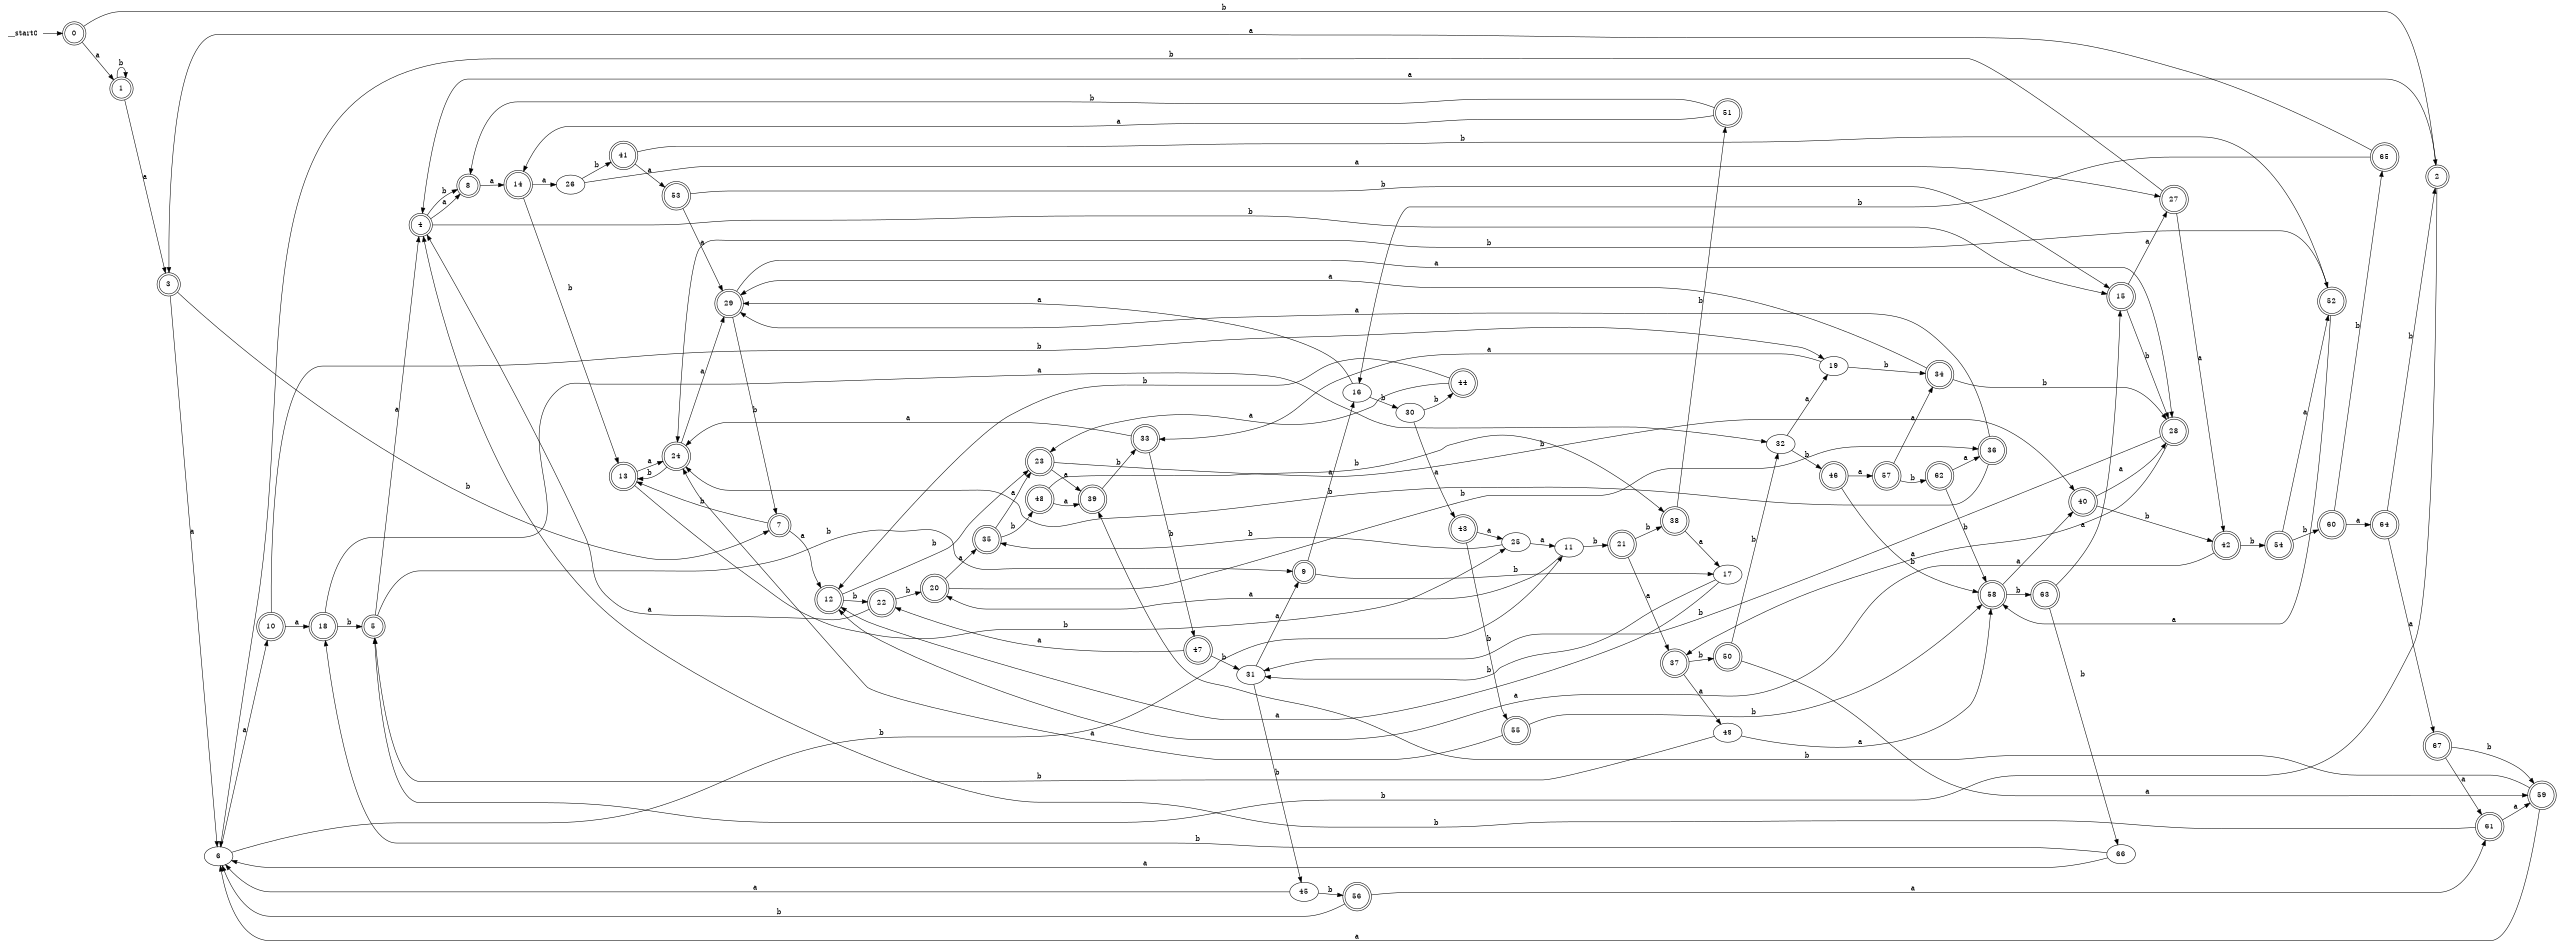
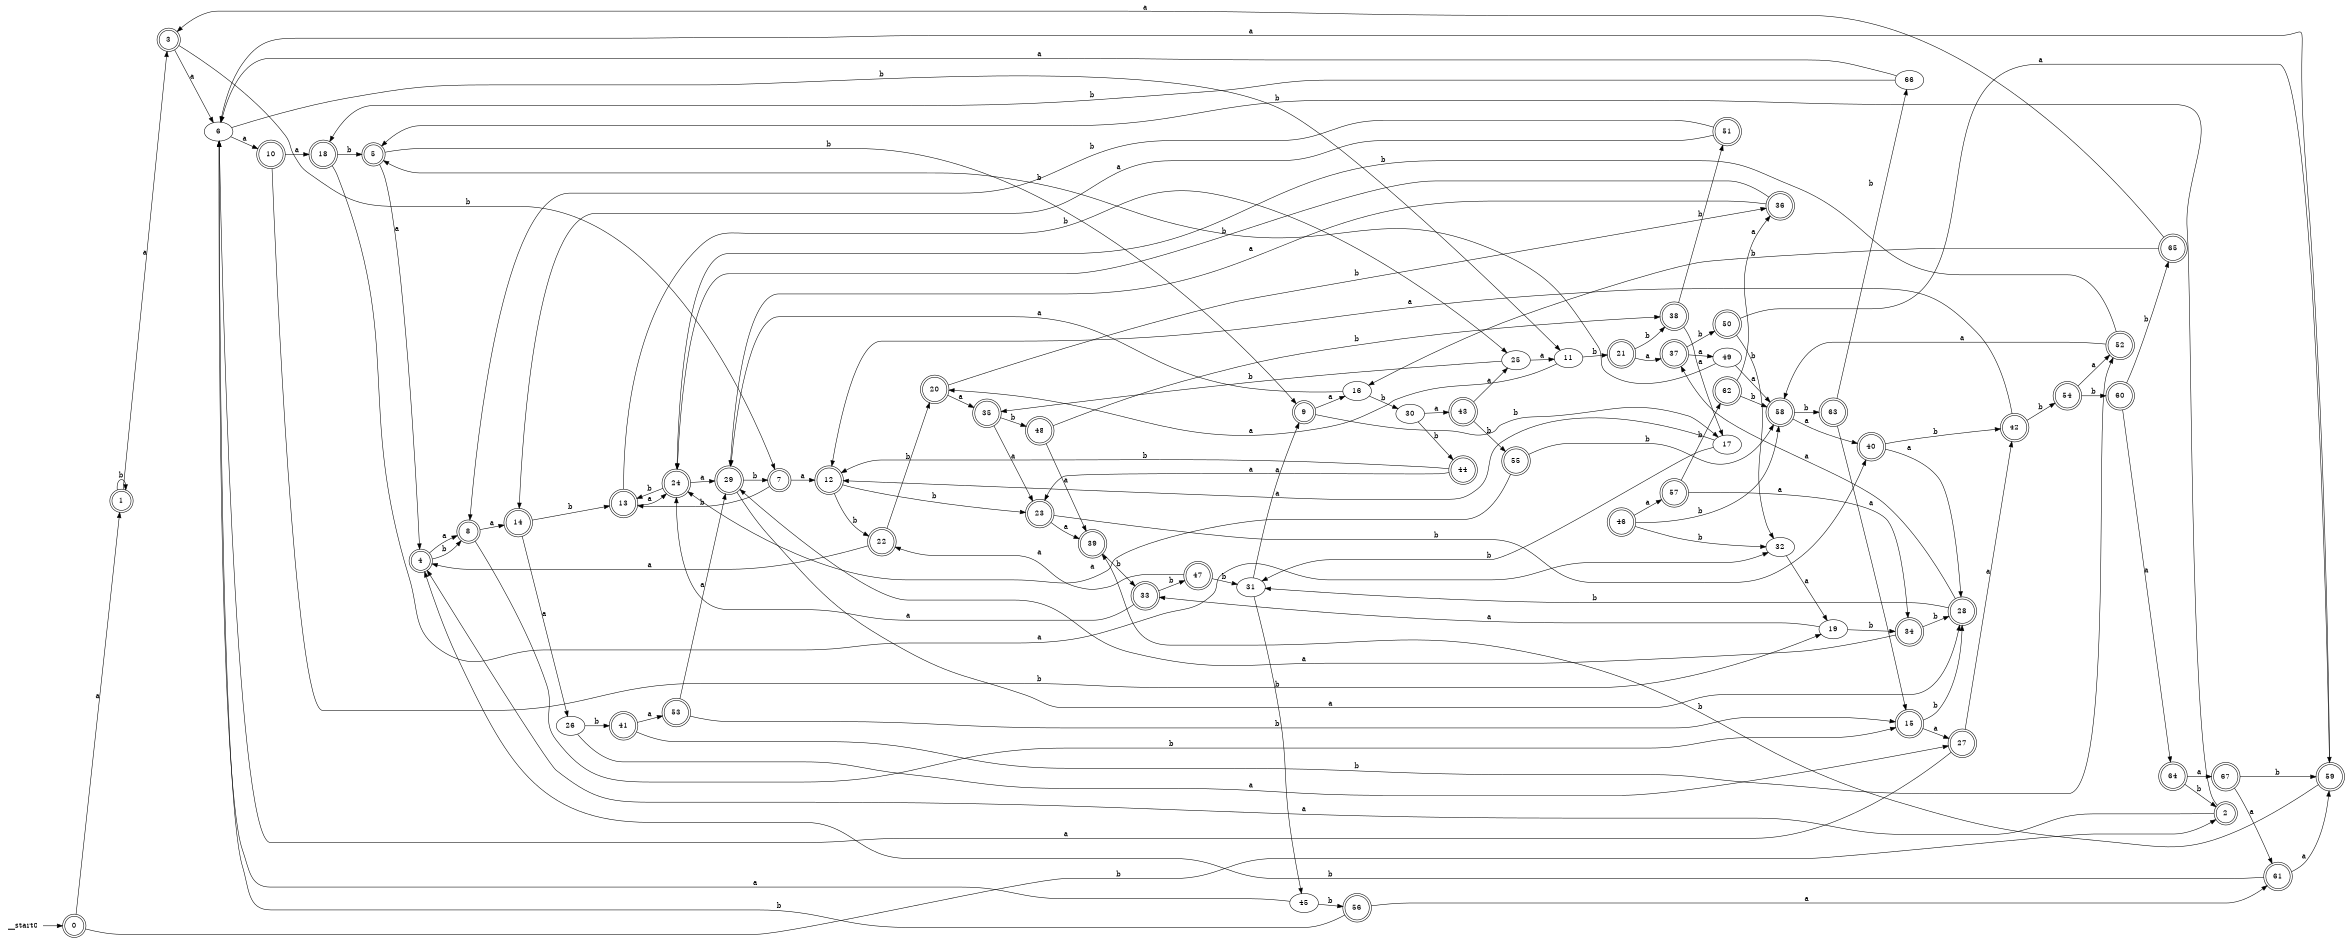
(1172, 55) -> (1066, 834)
(1274, 216) -> (1107, 748)
(1801, 456) -> (1697, 542)
